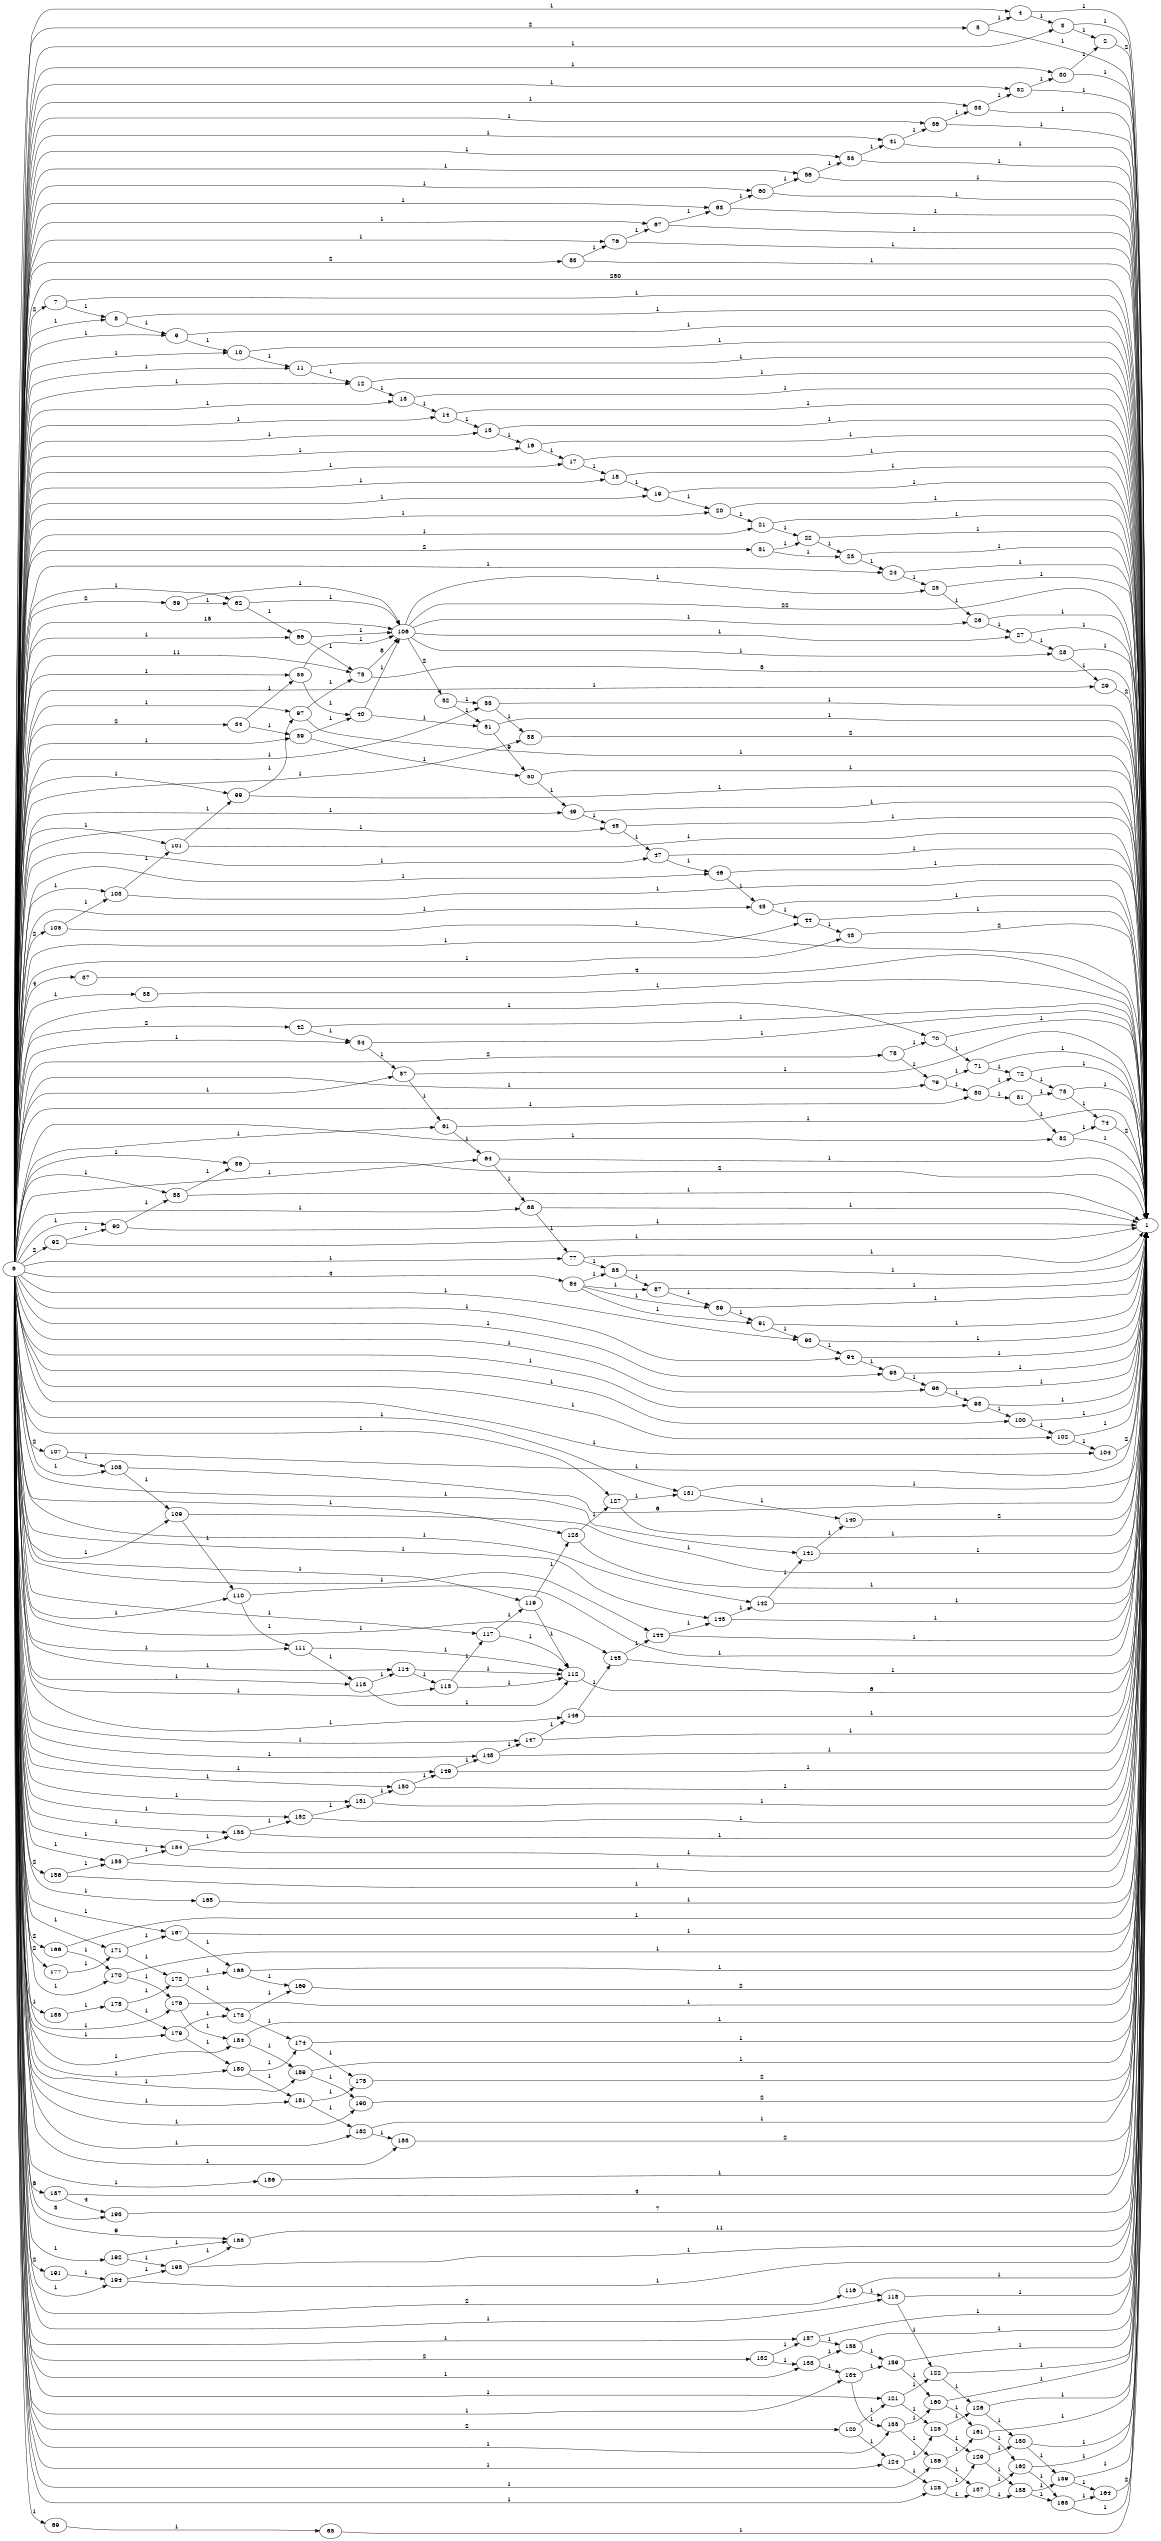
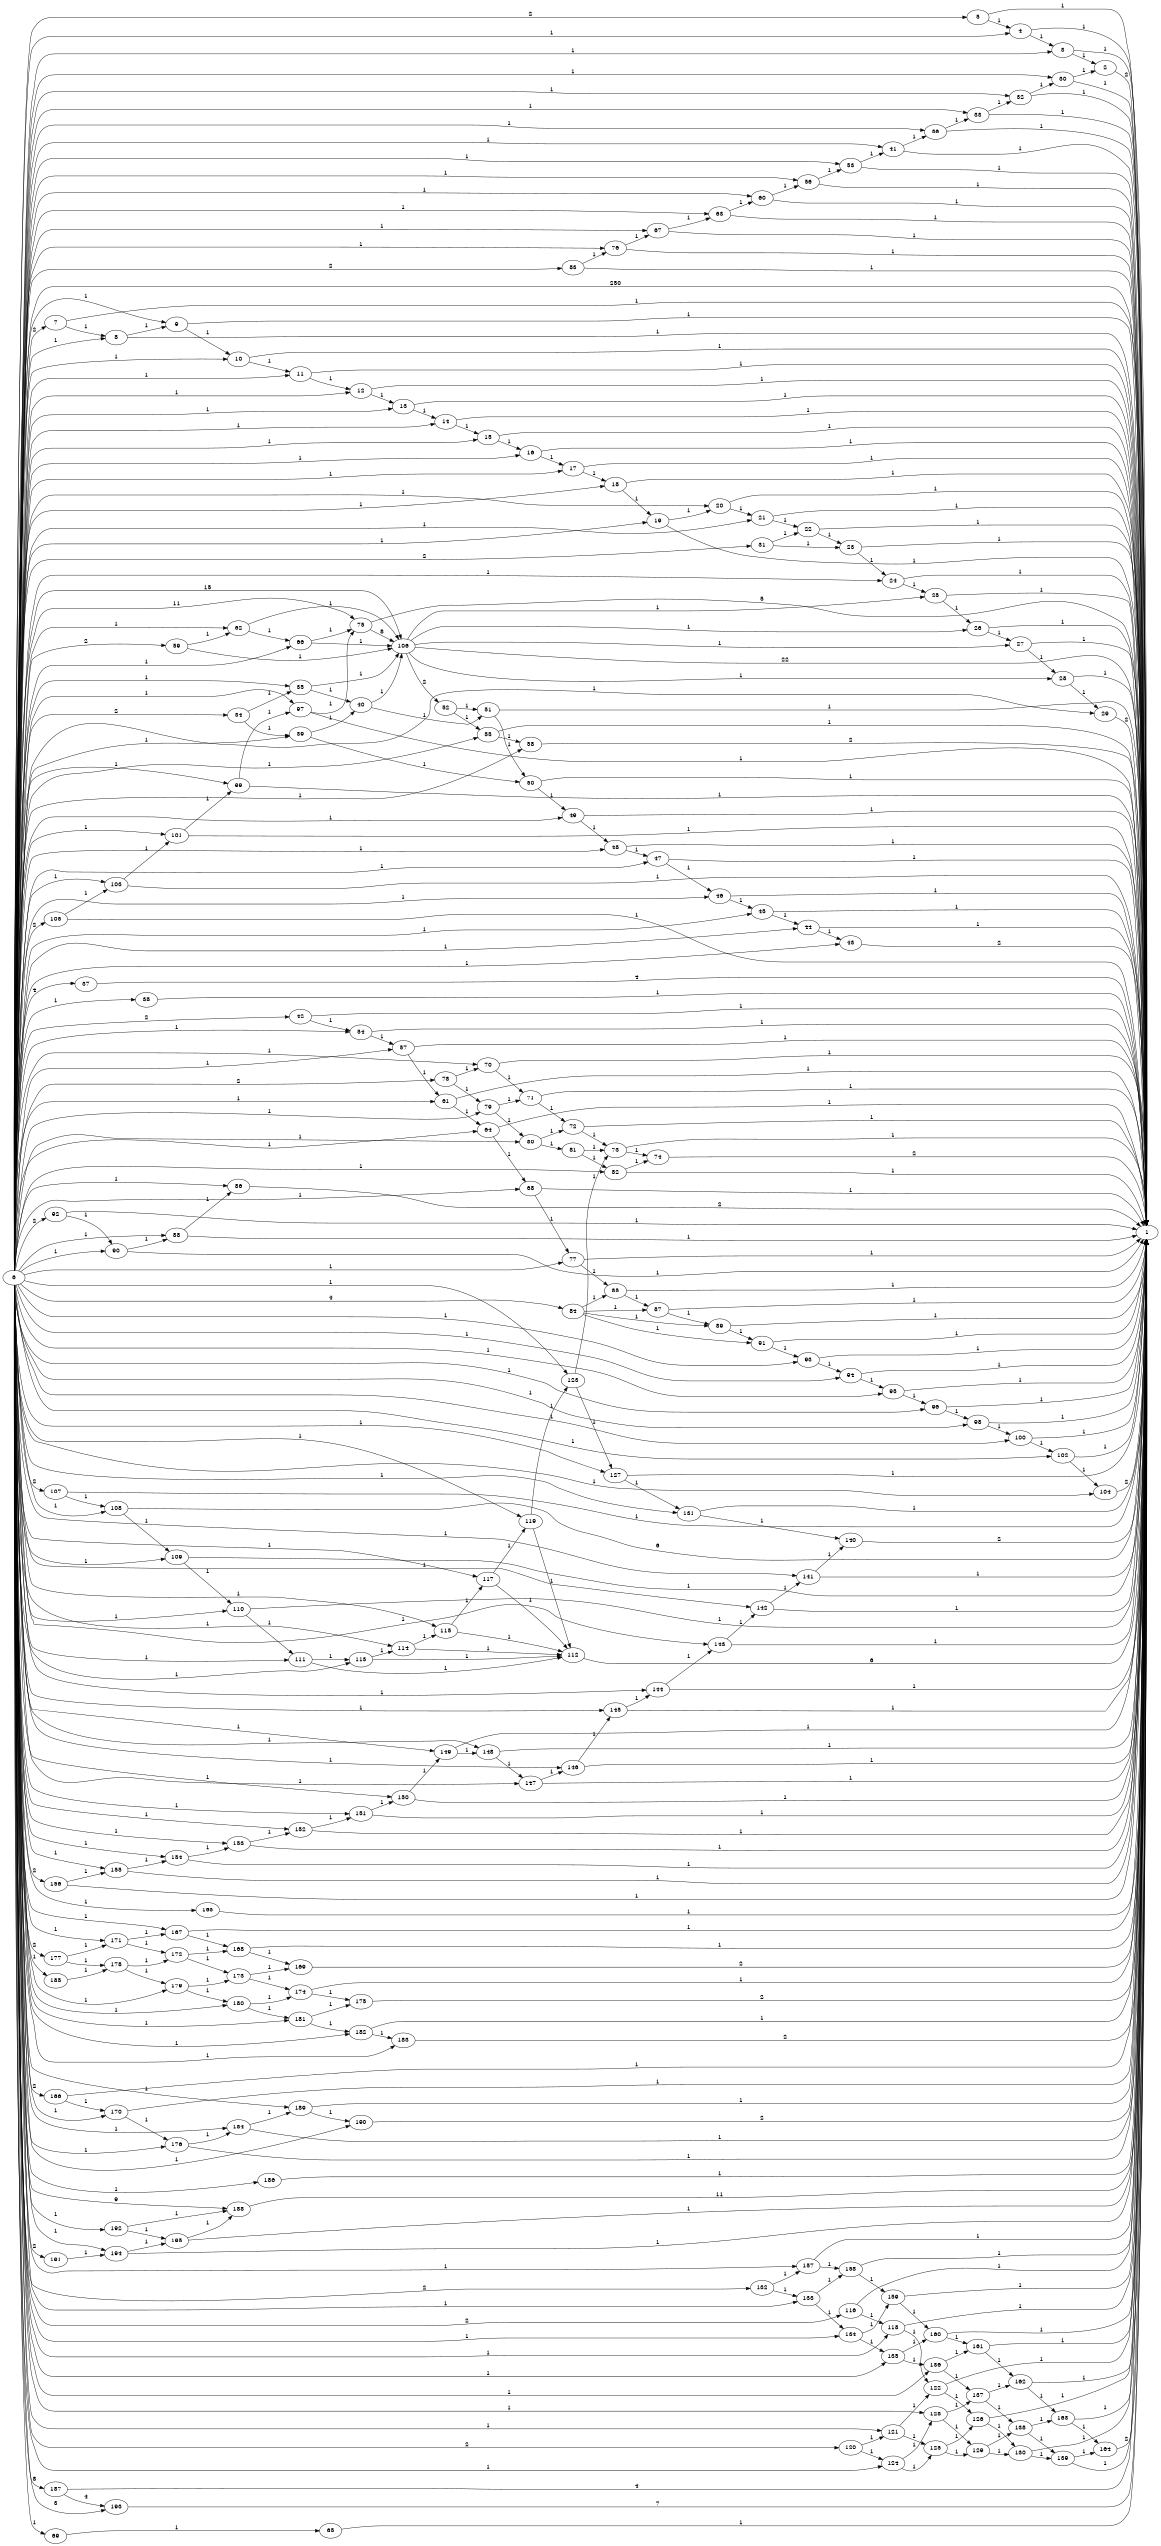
(509, 748) -> (509, 745)
(1022, 1588) -> (588, 1265)
none -> (83, 1965)
